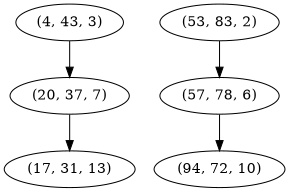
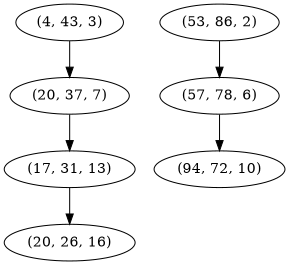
(220, 22) -> (220, 22)
none -> (70, 243)
